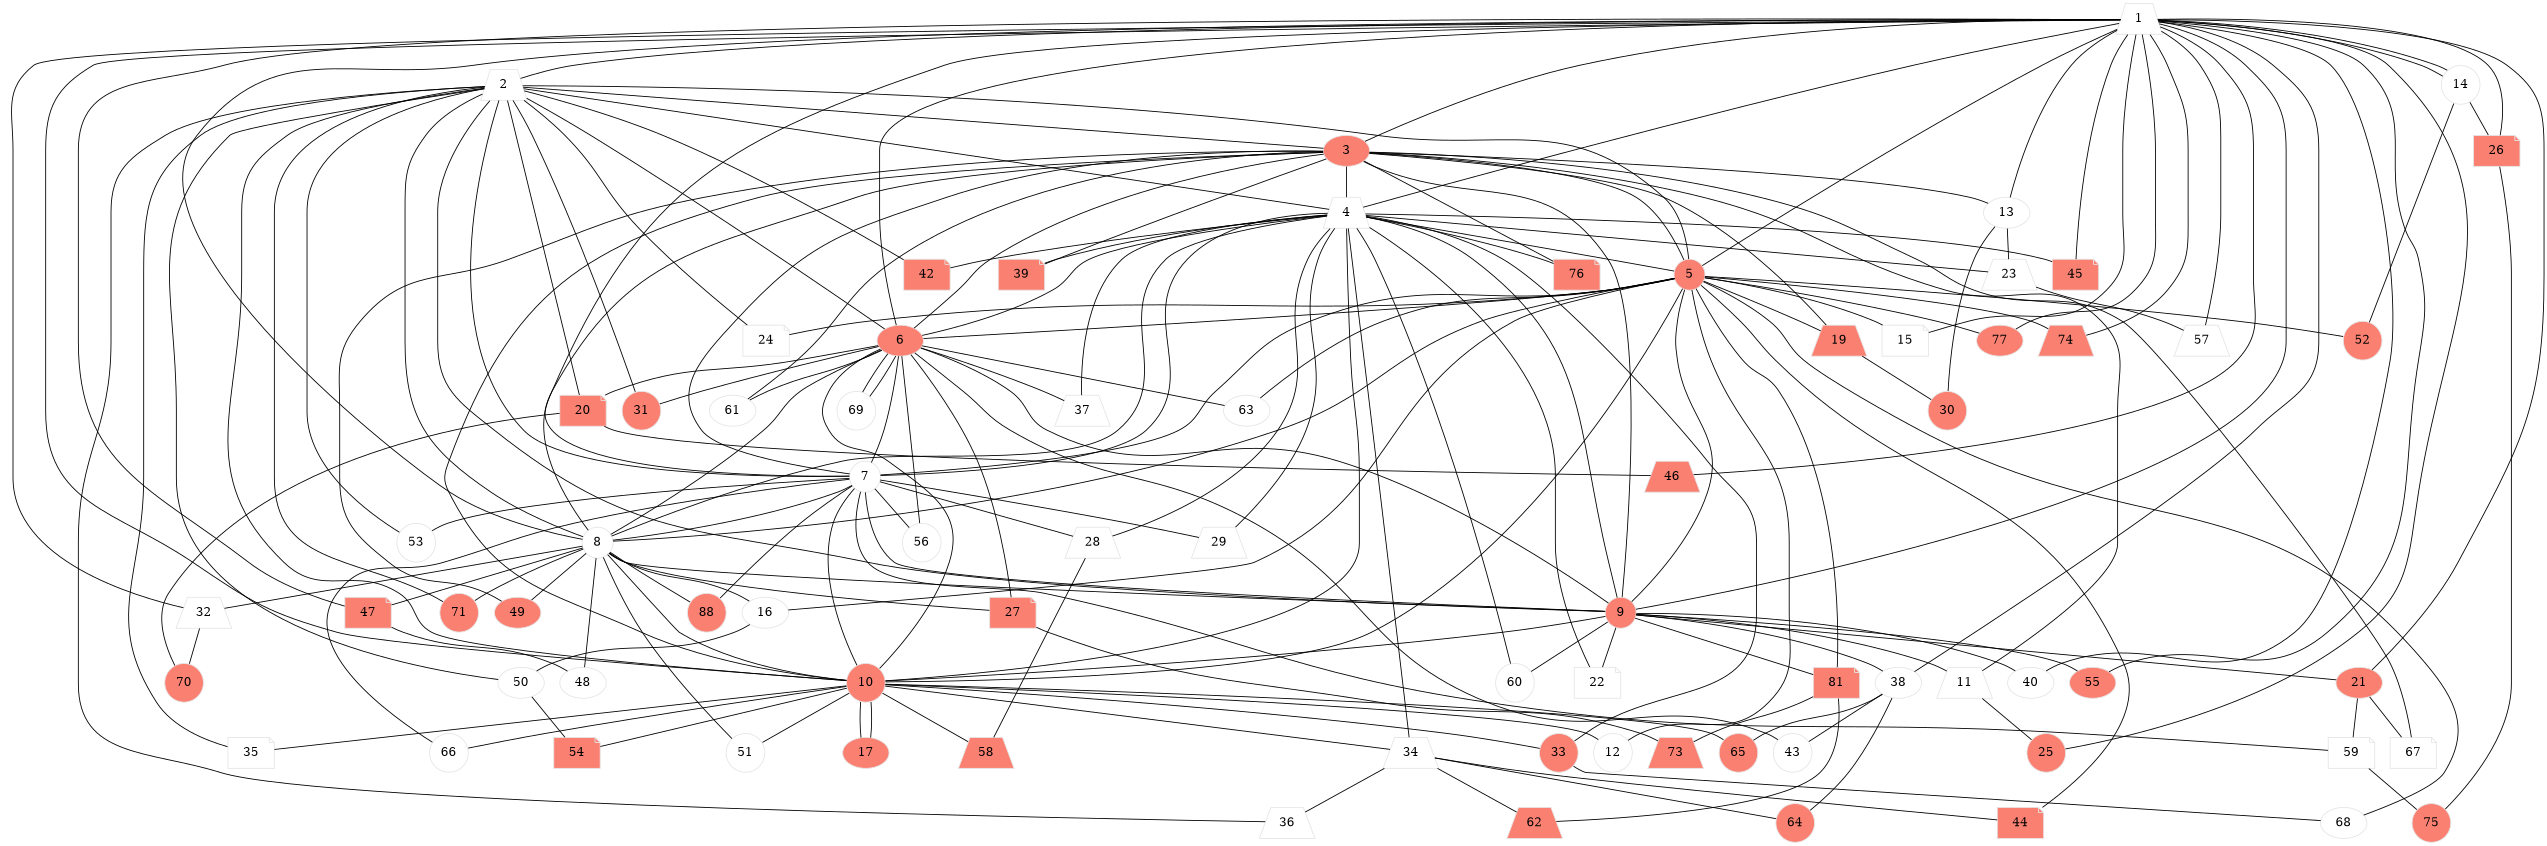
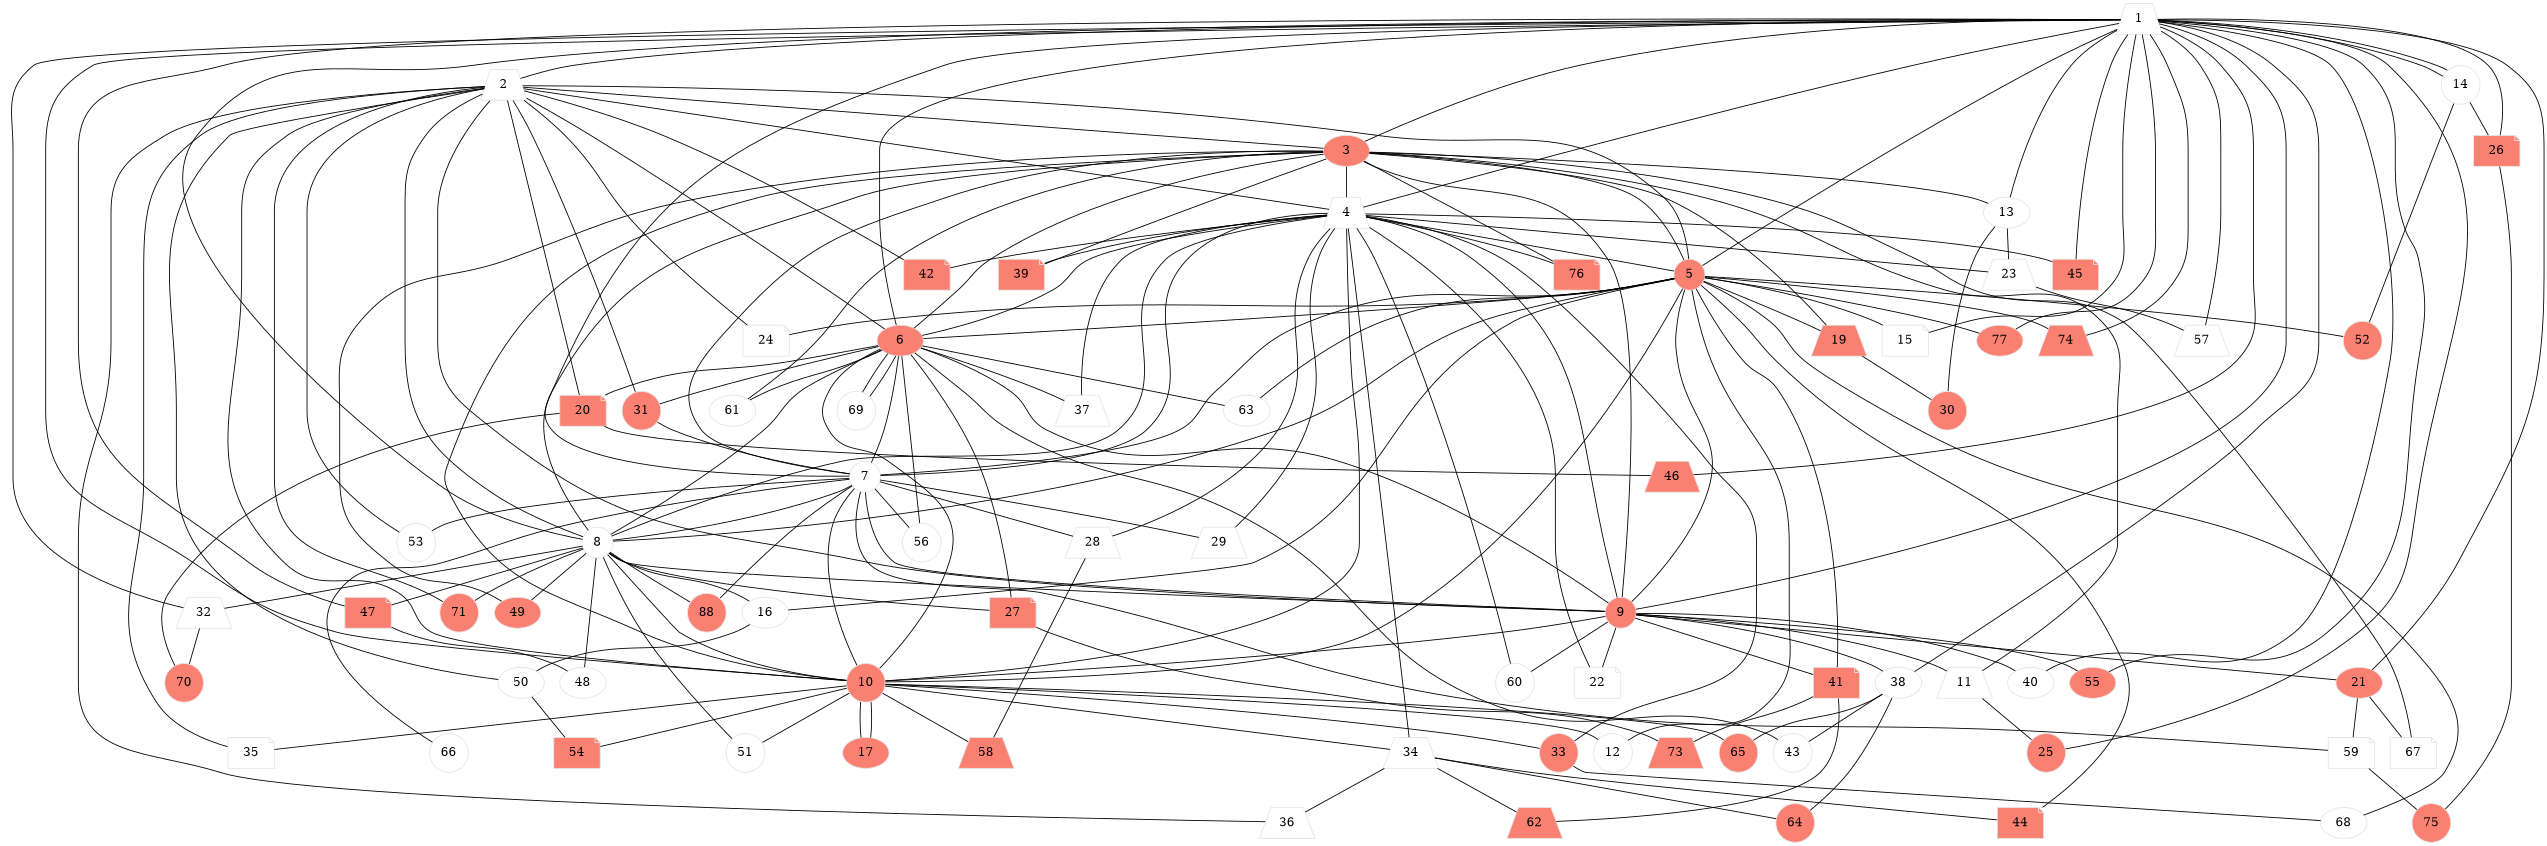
(520, 425) -> (752, 455)
(1836, 683) -> (1836, 683)
(657, 715) -> none
